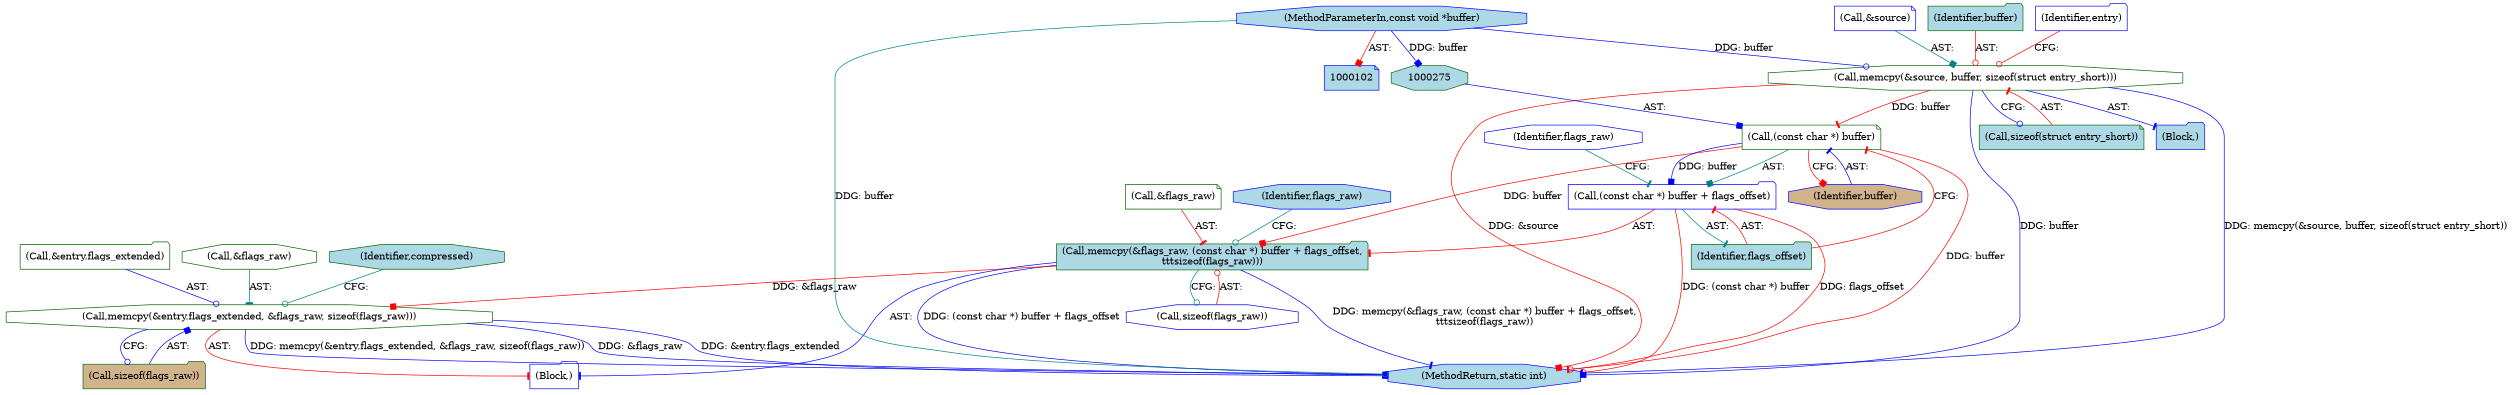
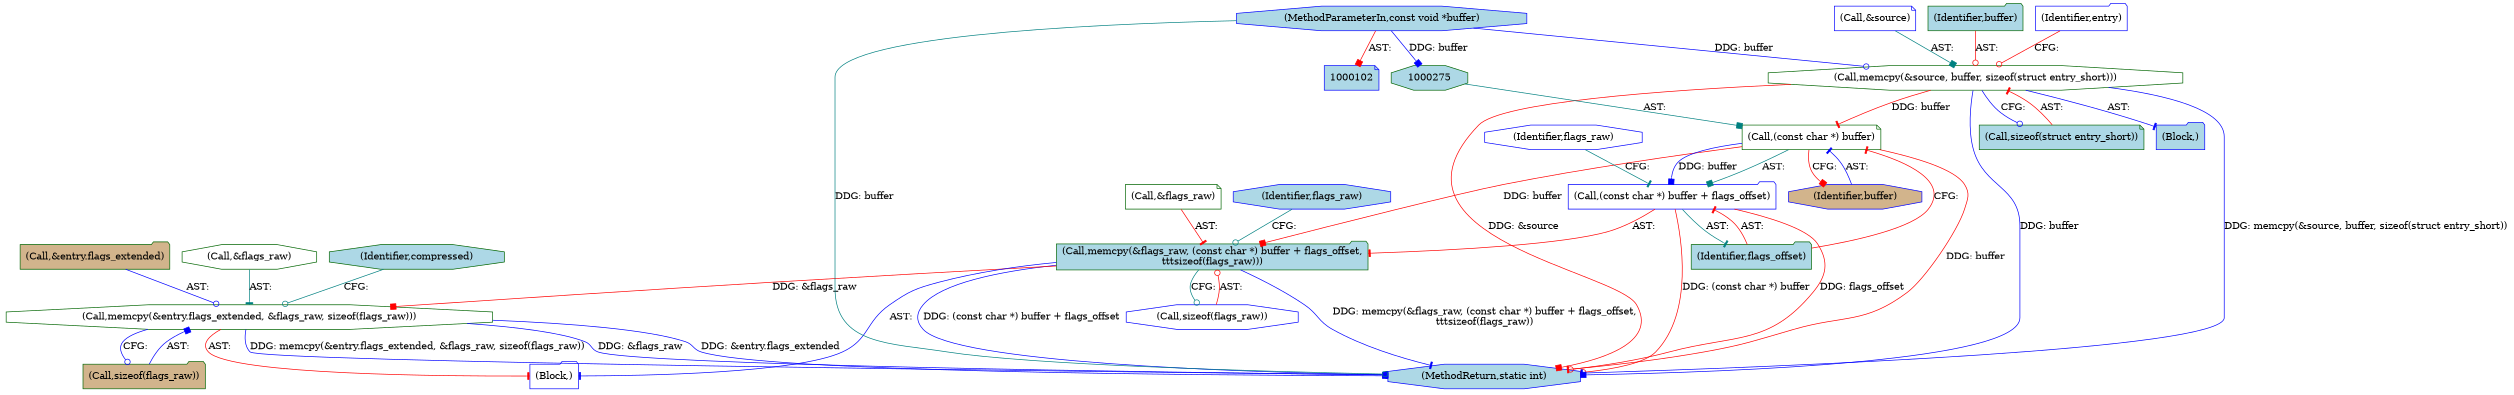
(1600, 105) -> (1600, 105)
(95, 257) -> (95, 257)
